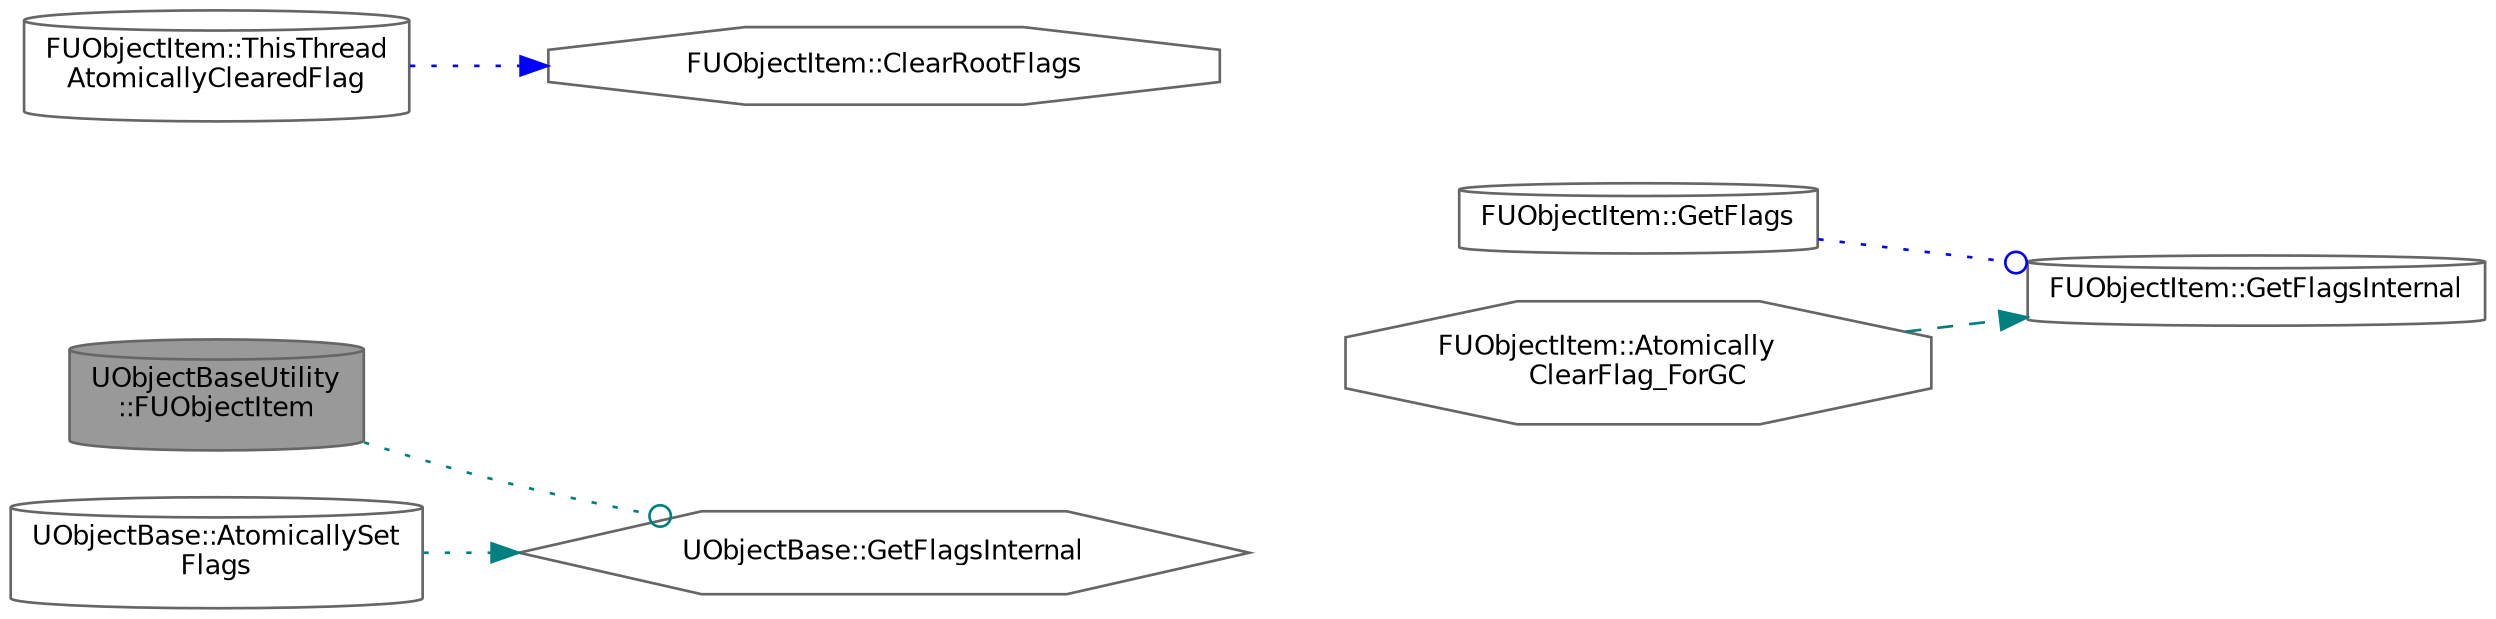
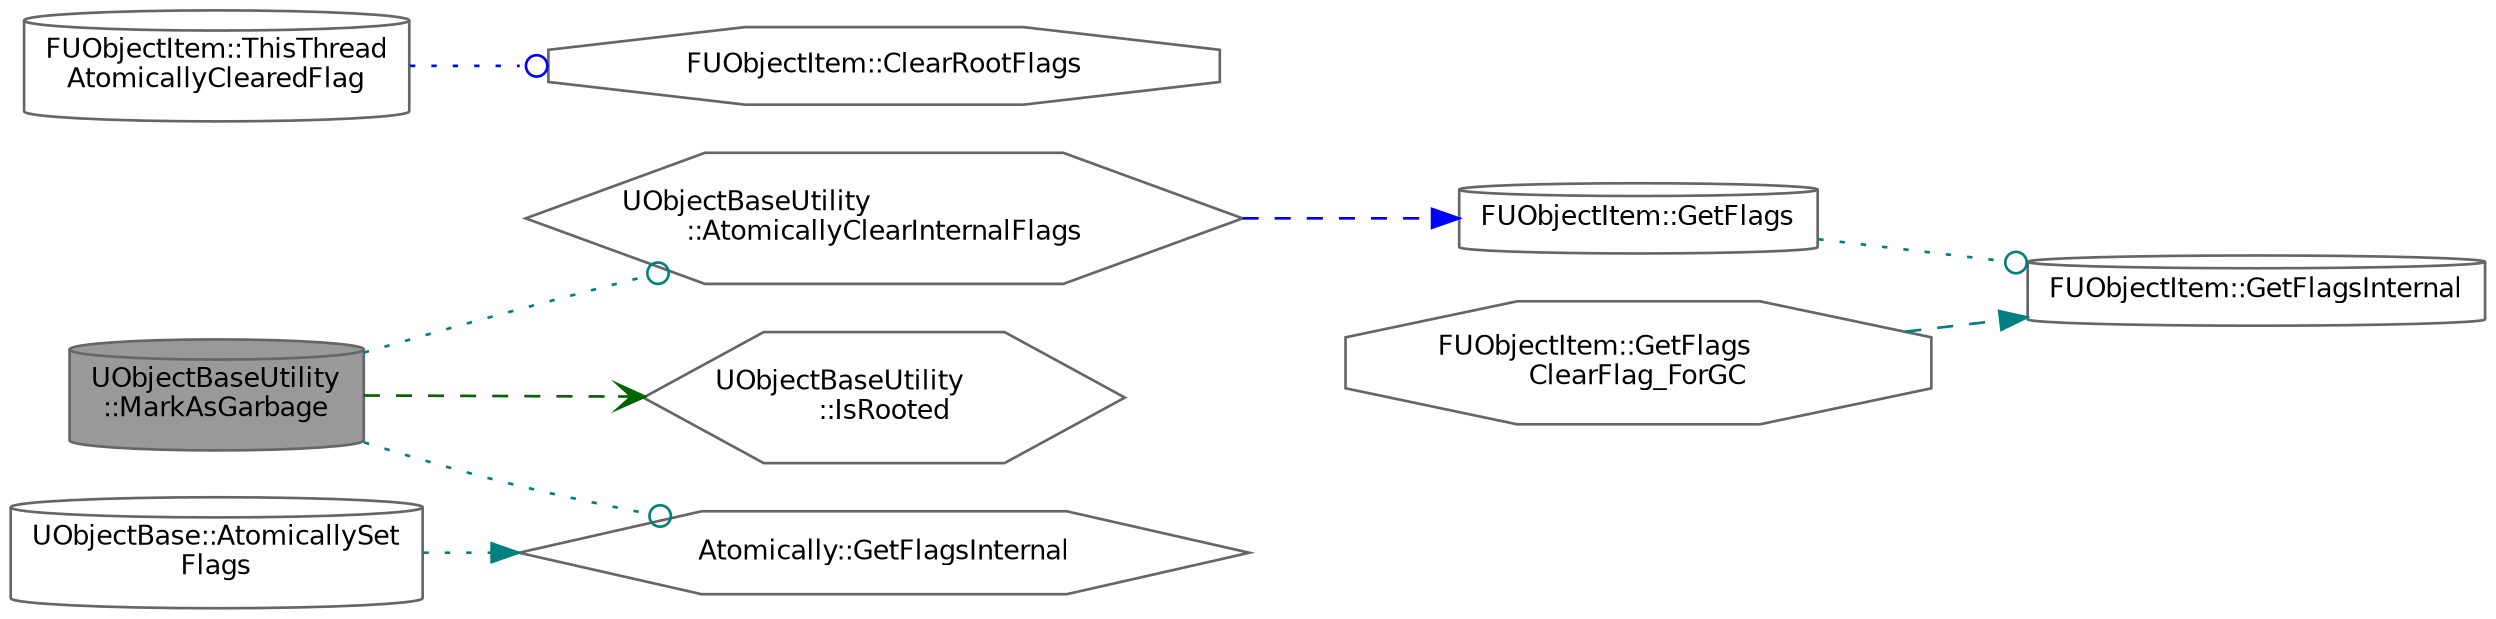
(465, 66) -> (465, 66)
none -> (884, 218)
(1911, 250) -> (1911, 250)
(1638, 363) -> (1638, 363)
(217, 395) -> (217, 395)
none -> (884, 398)
(884, 553) -> (884, 553)
